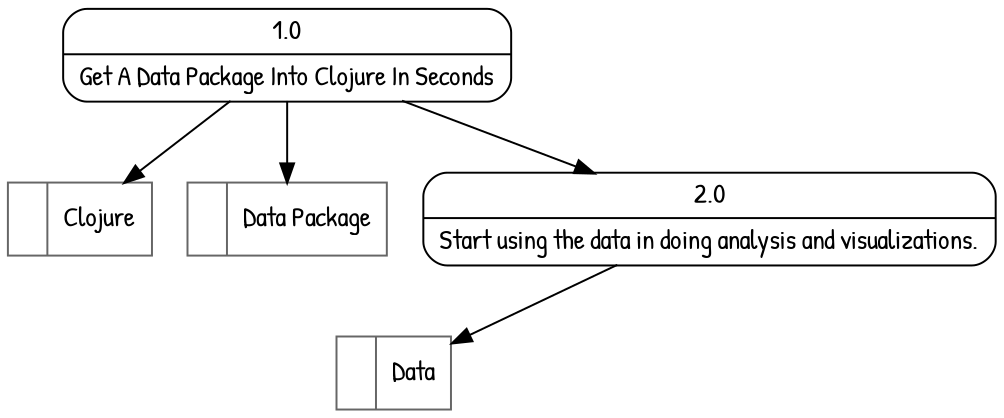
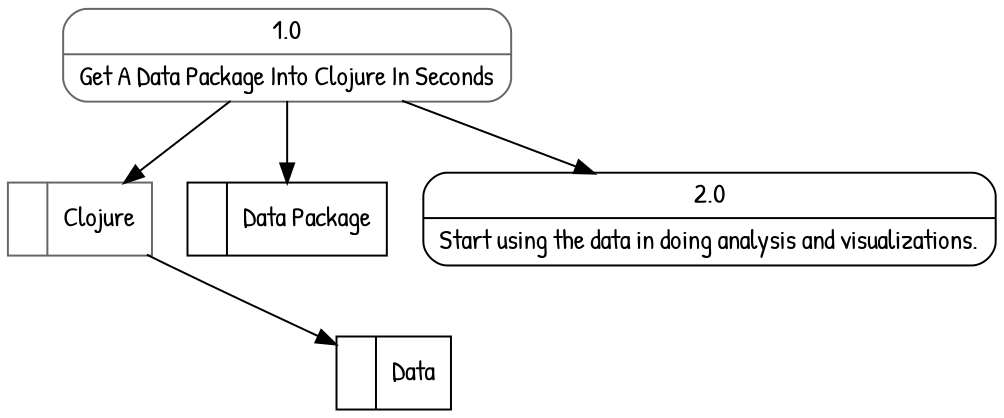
(287, 55) -> (287, 55)
(287, 219) -> (287, 219)
(544, 300) -> (232, 296)
(394, 373) -> (394, 373)
